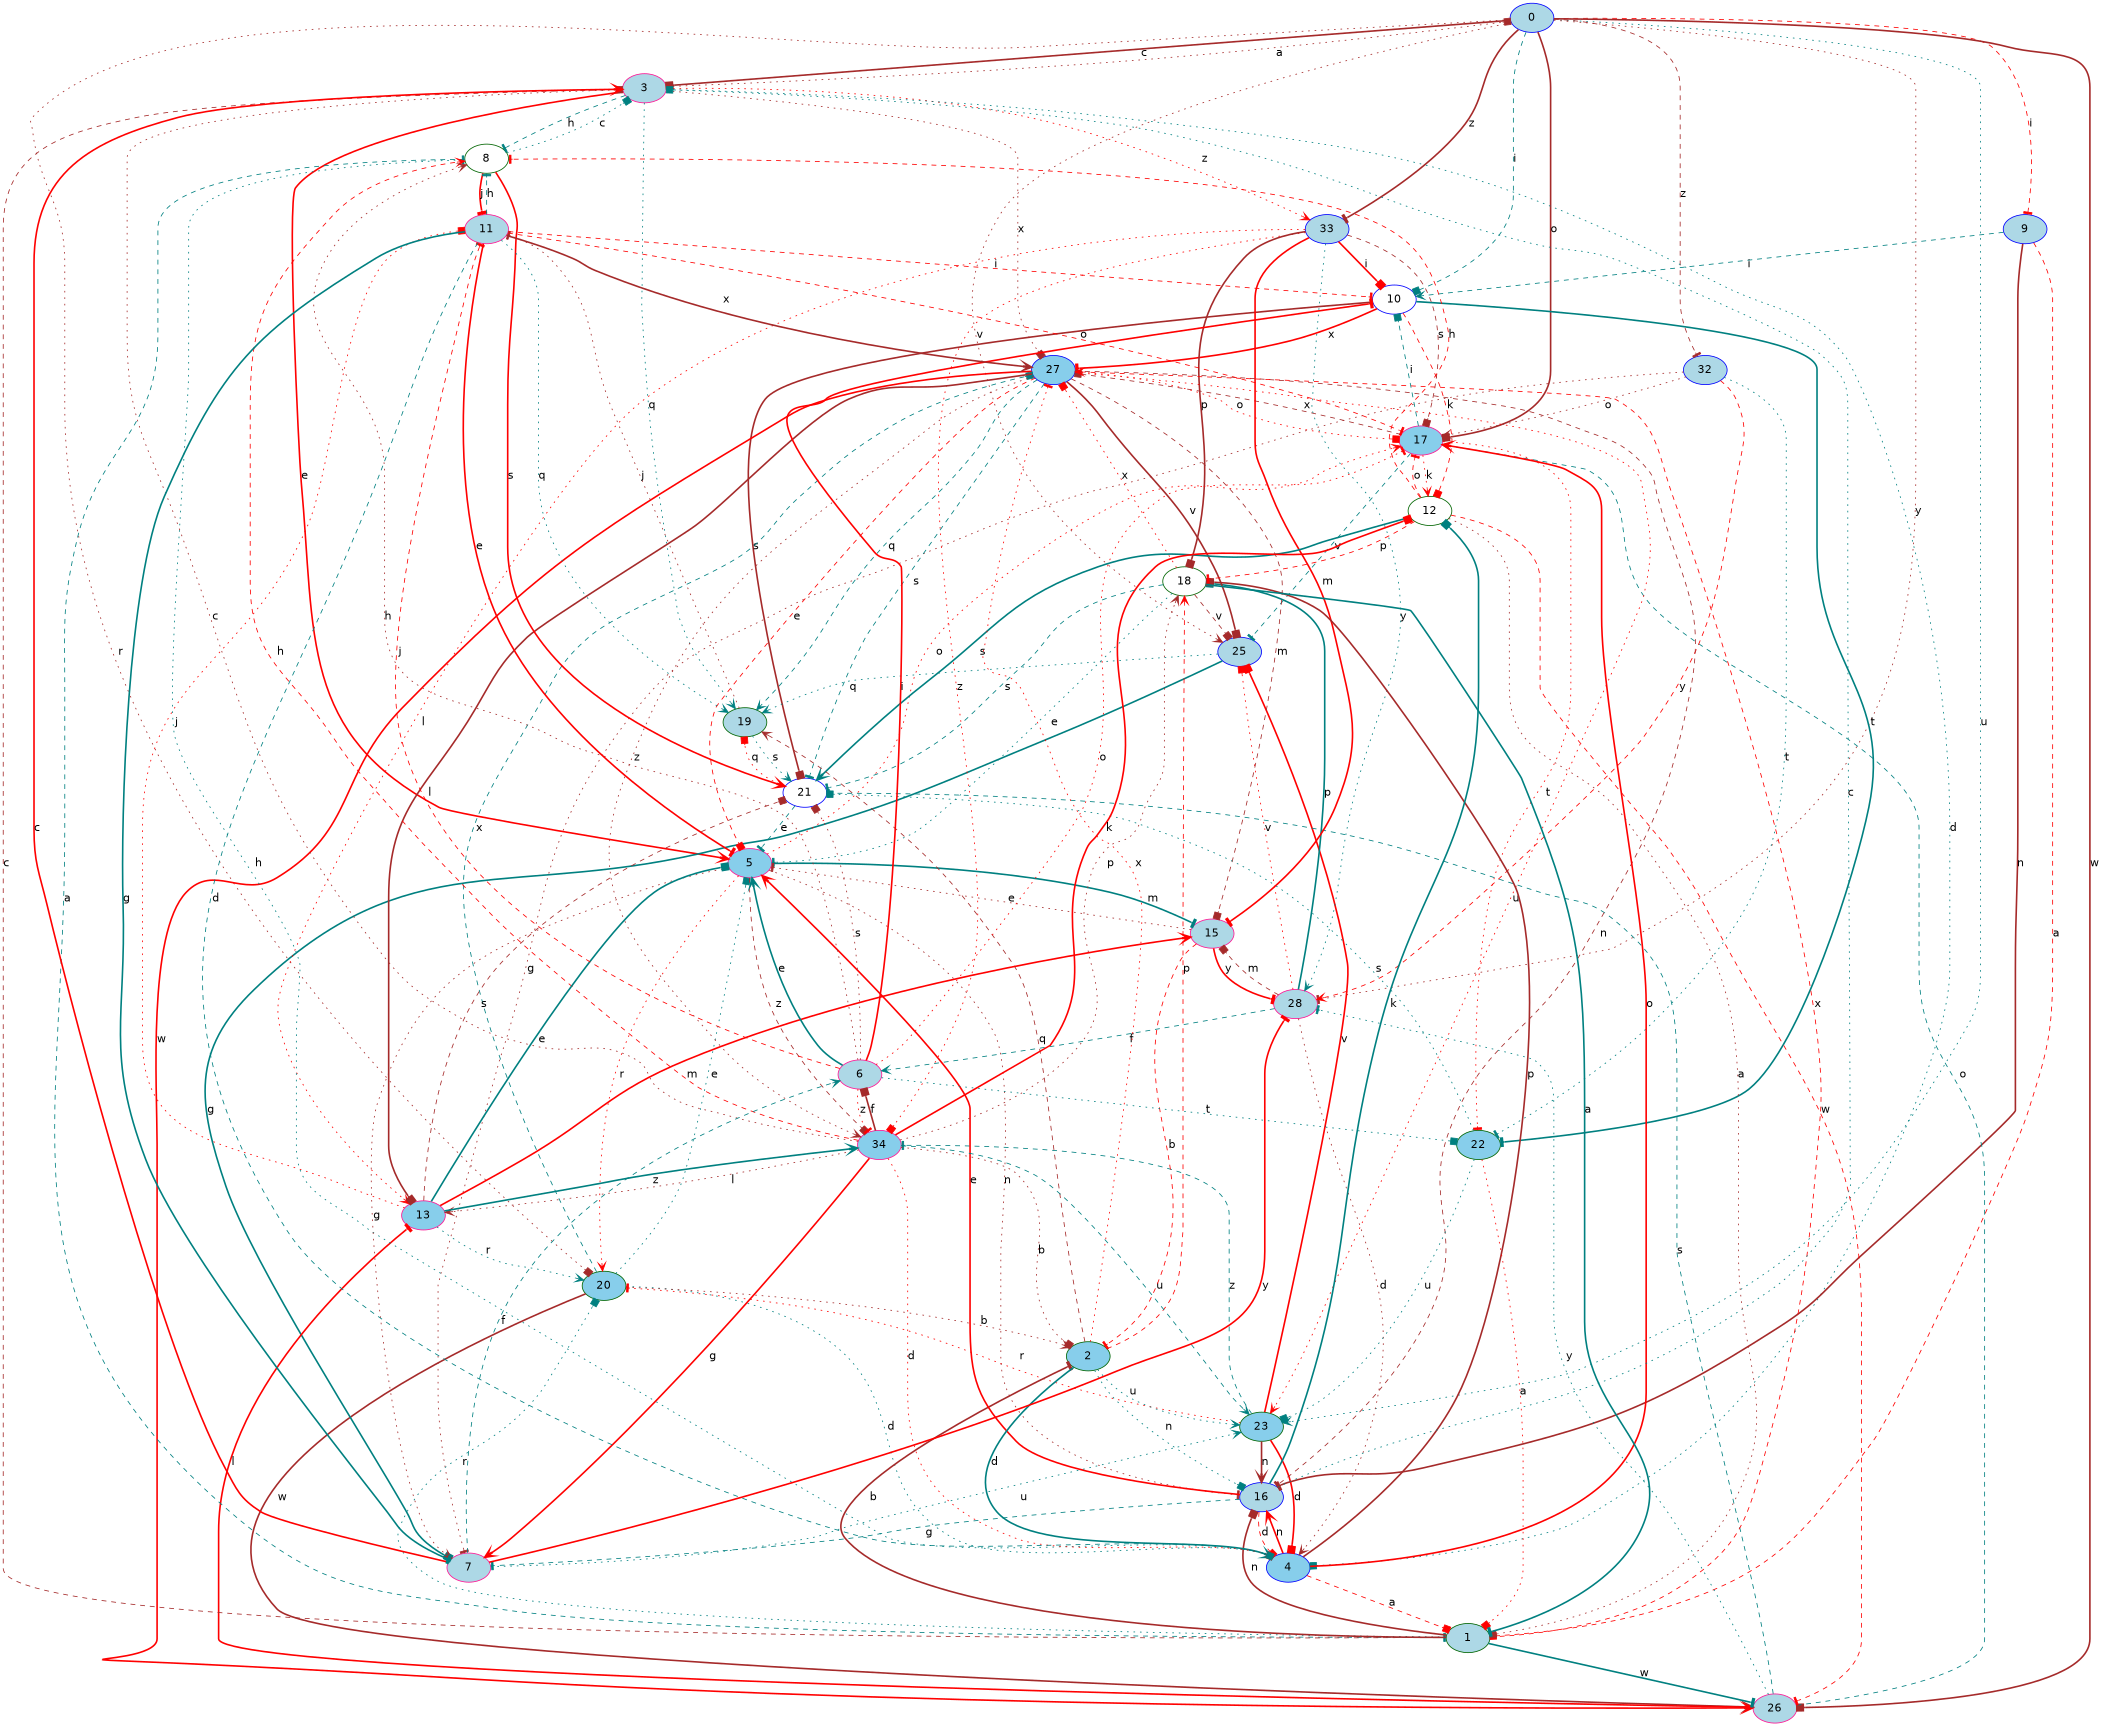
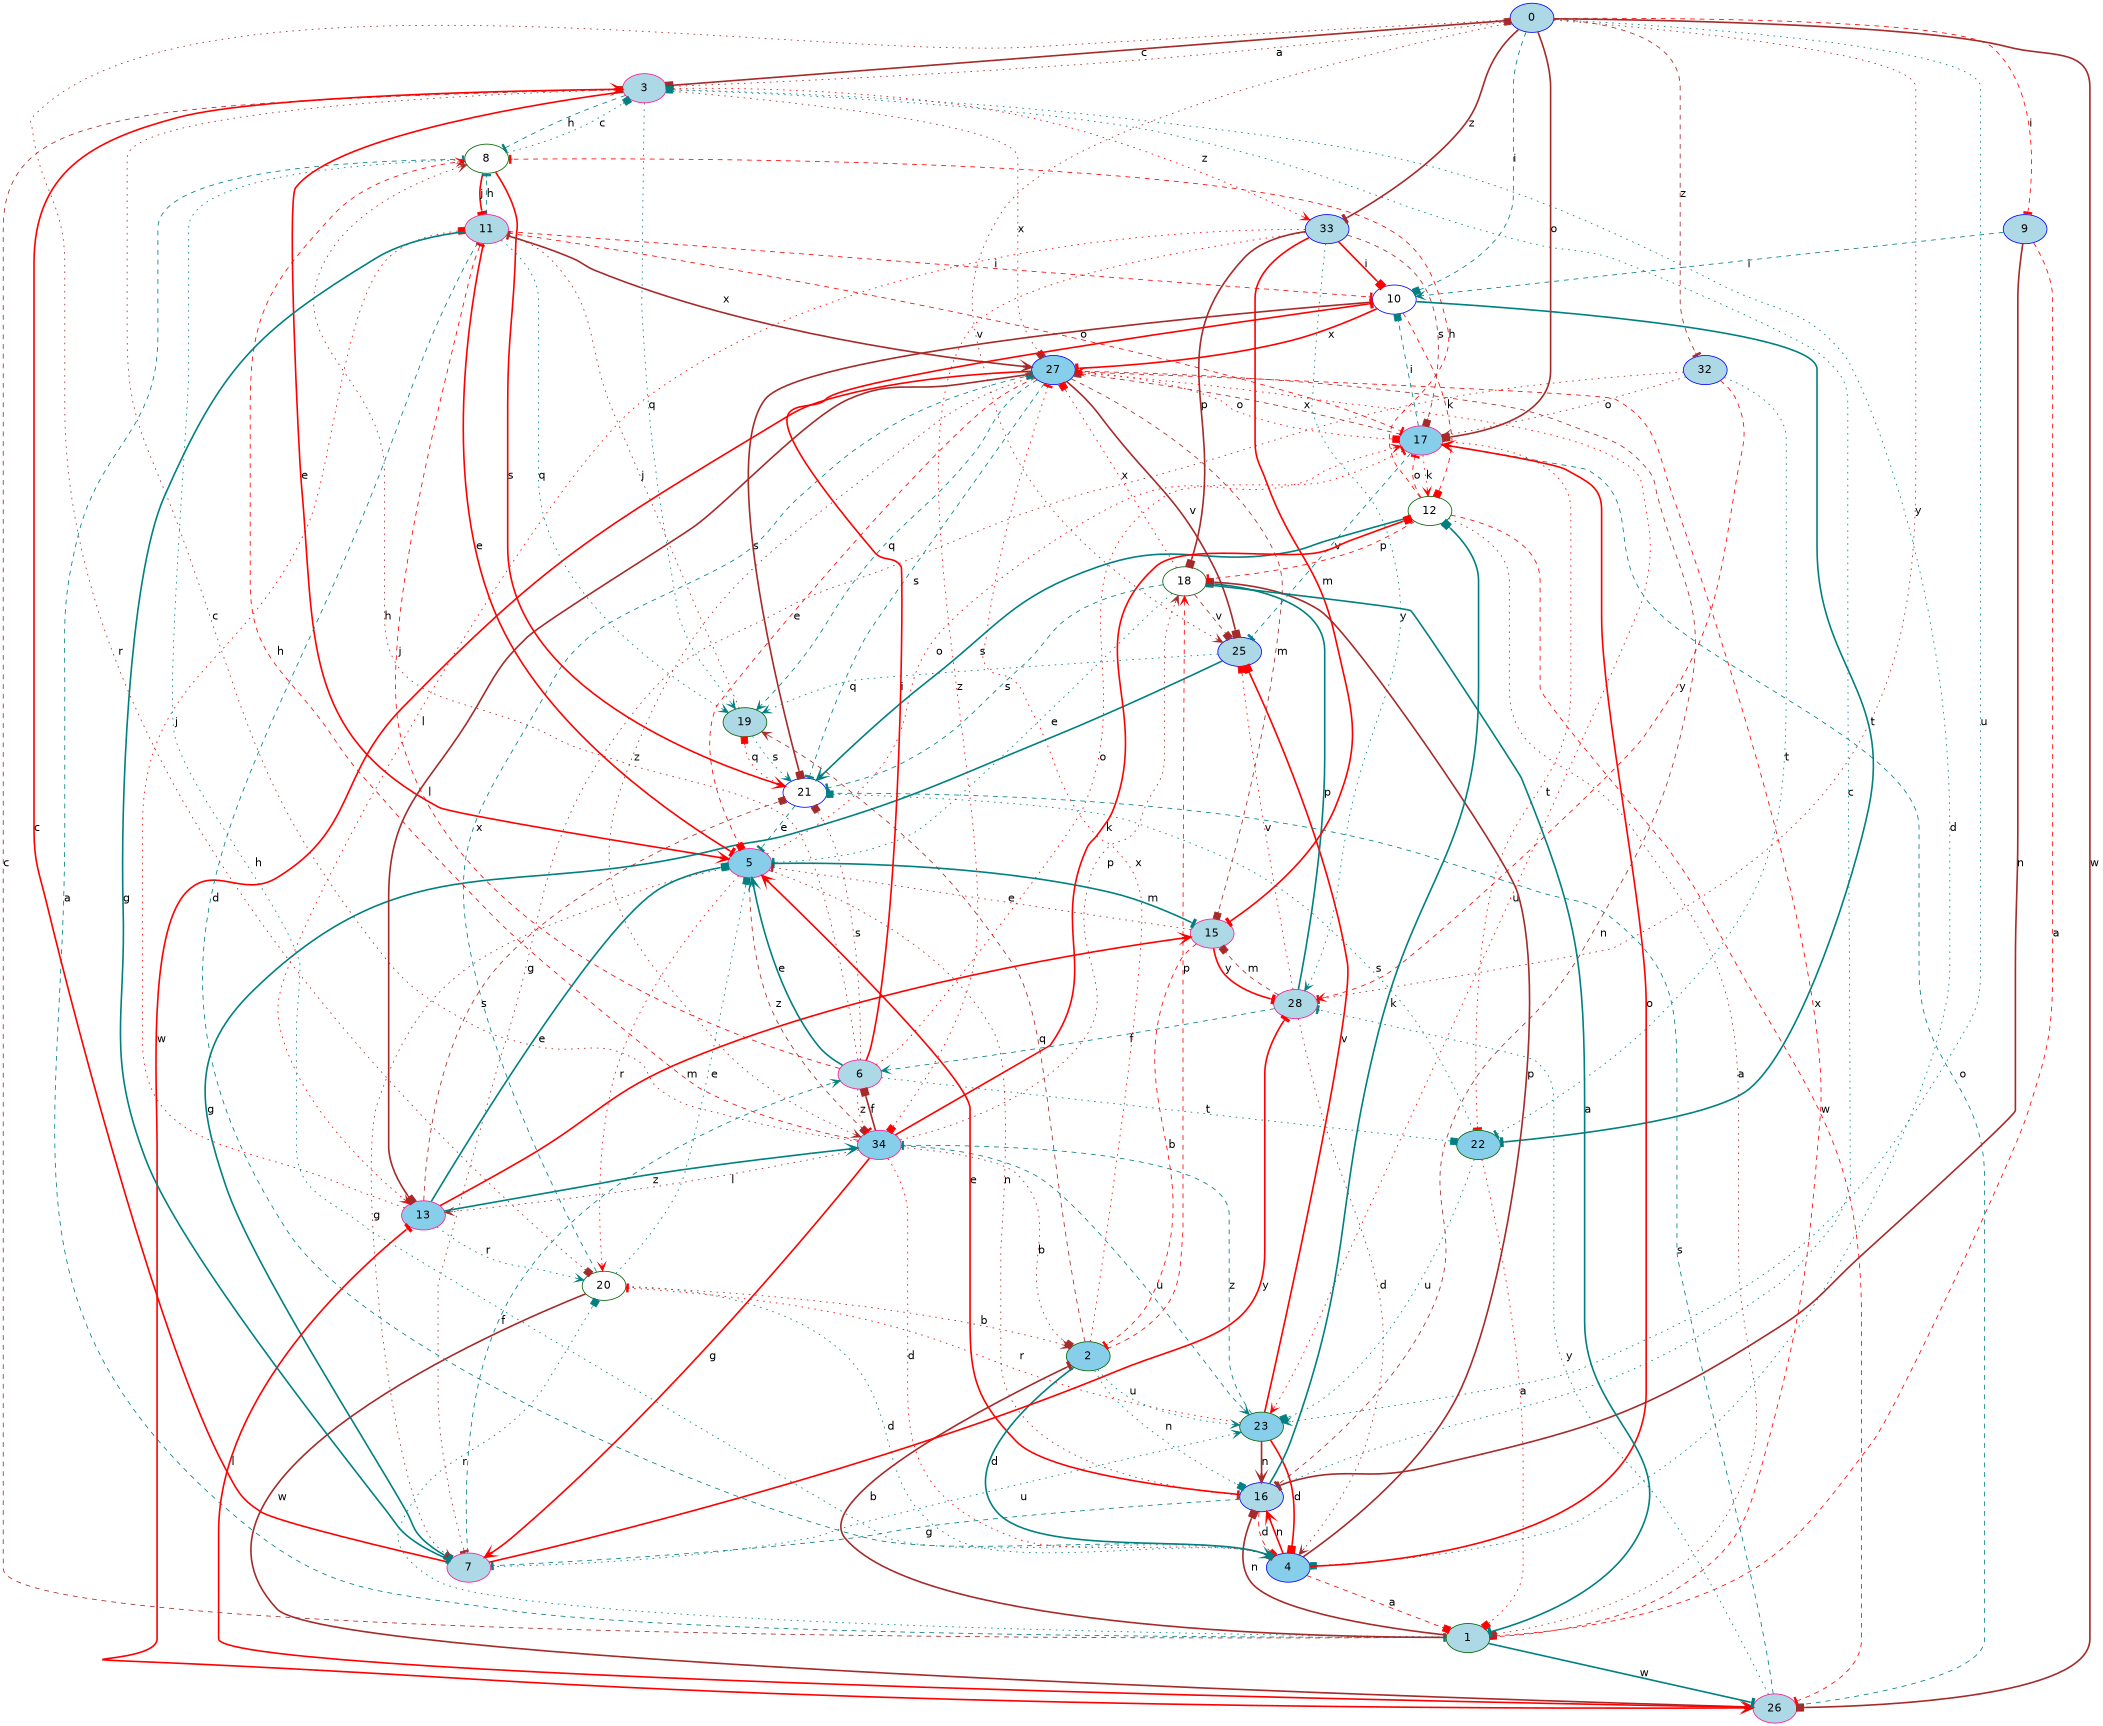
(604, 1286) -> (604, 1286)
